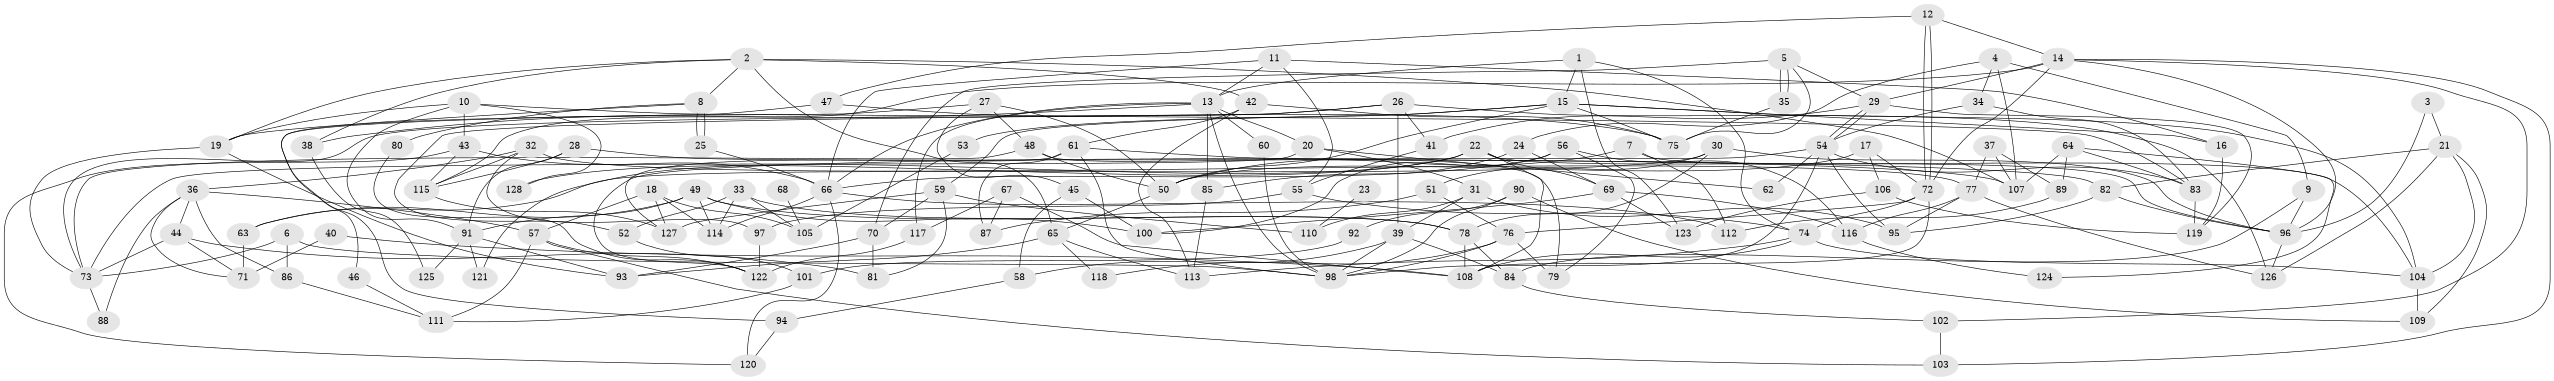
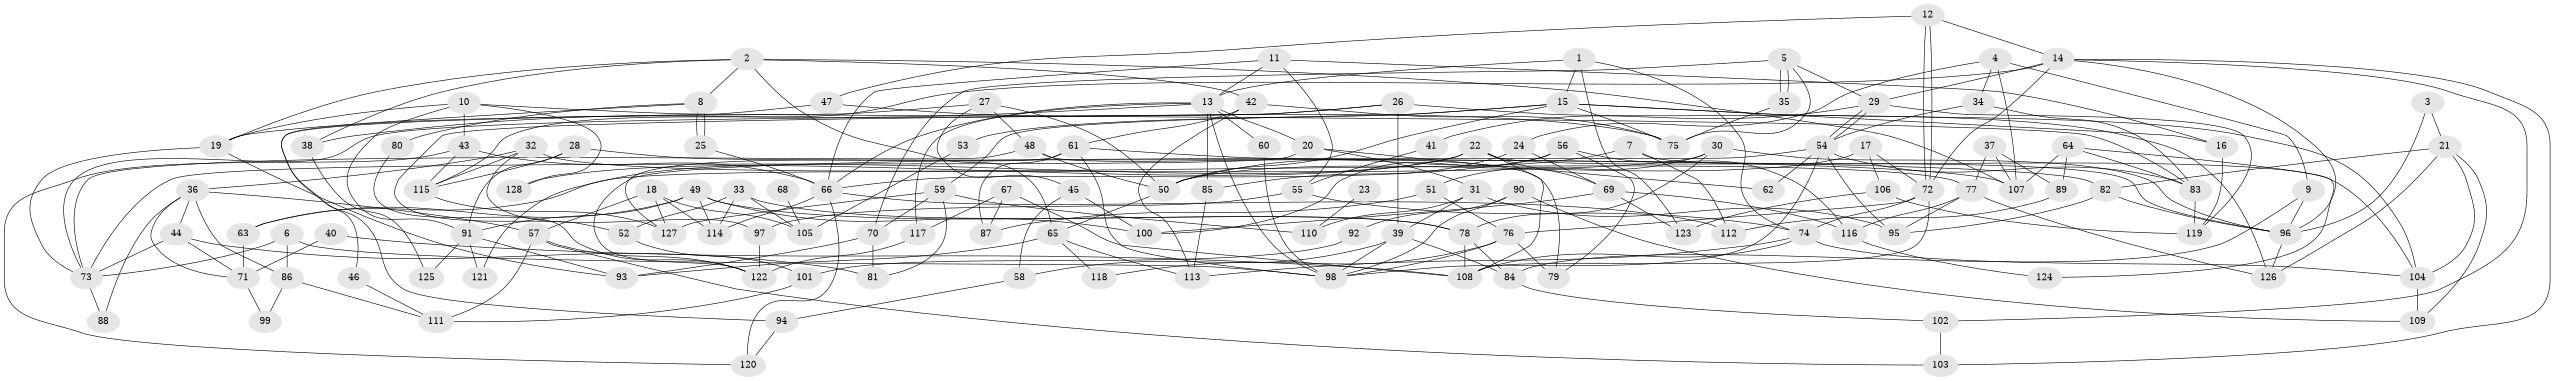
(1415, 125) -> none
none -> (265, 322)
